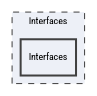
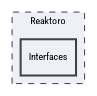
(48, 22) -> (48, 22)
